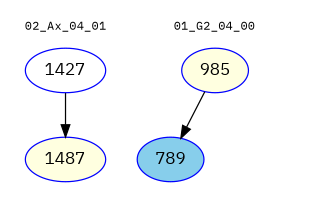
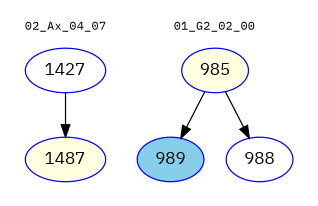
(66, 27) -> (66, 27)
(215, 27) -> (215, 27)
(171, 159) -> (171, 159)
none -> (260, 159)
